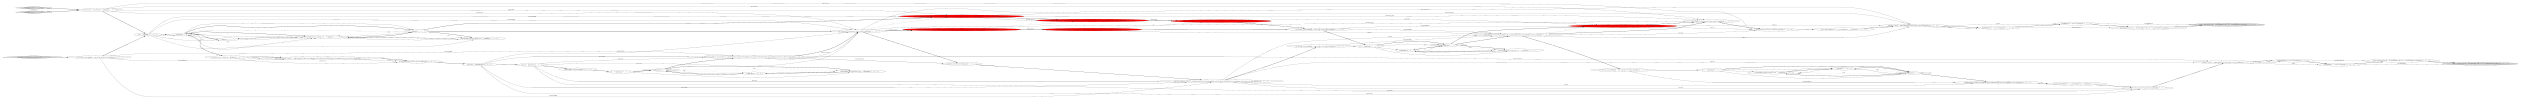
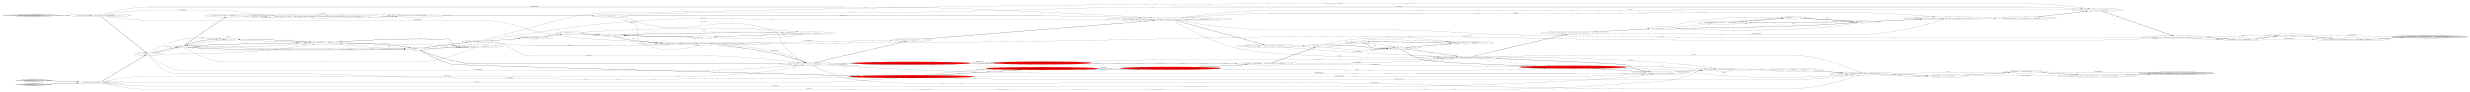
(506, 65) -> (447, 45)
